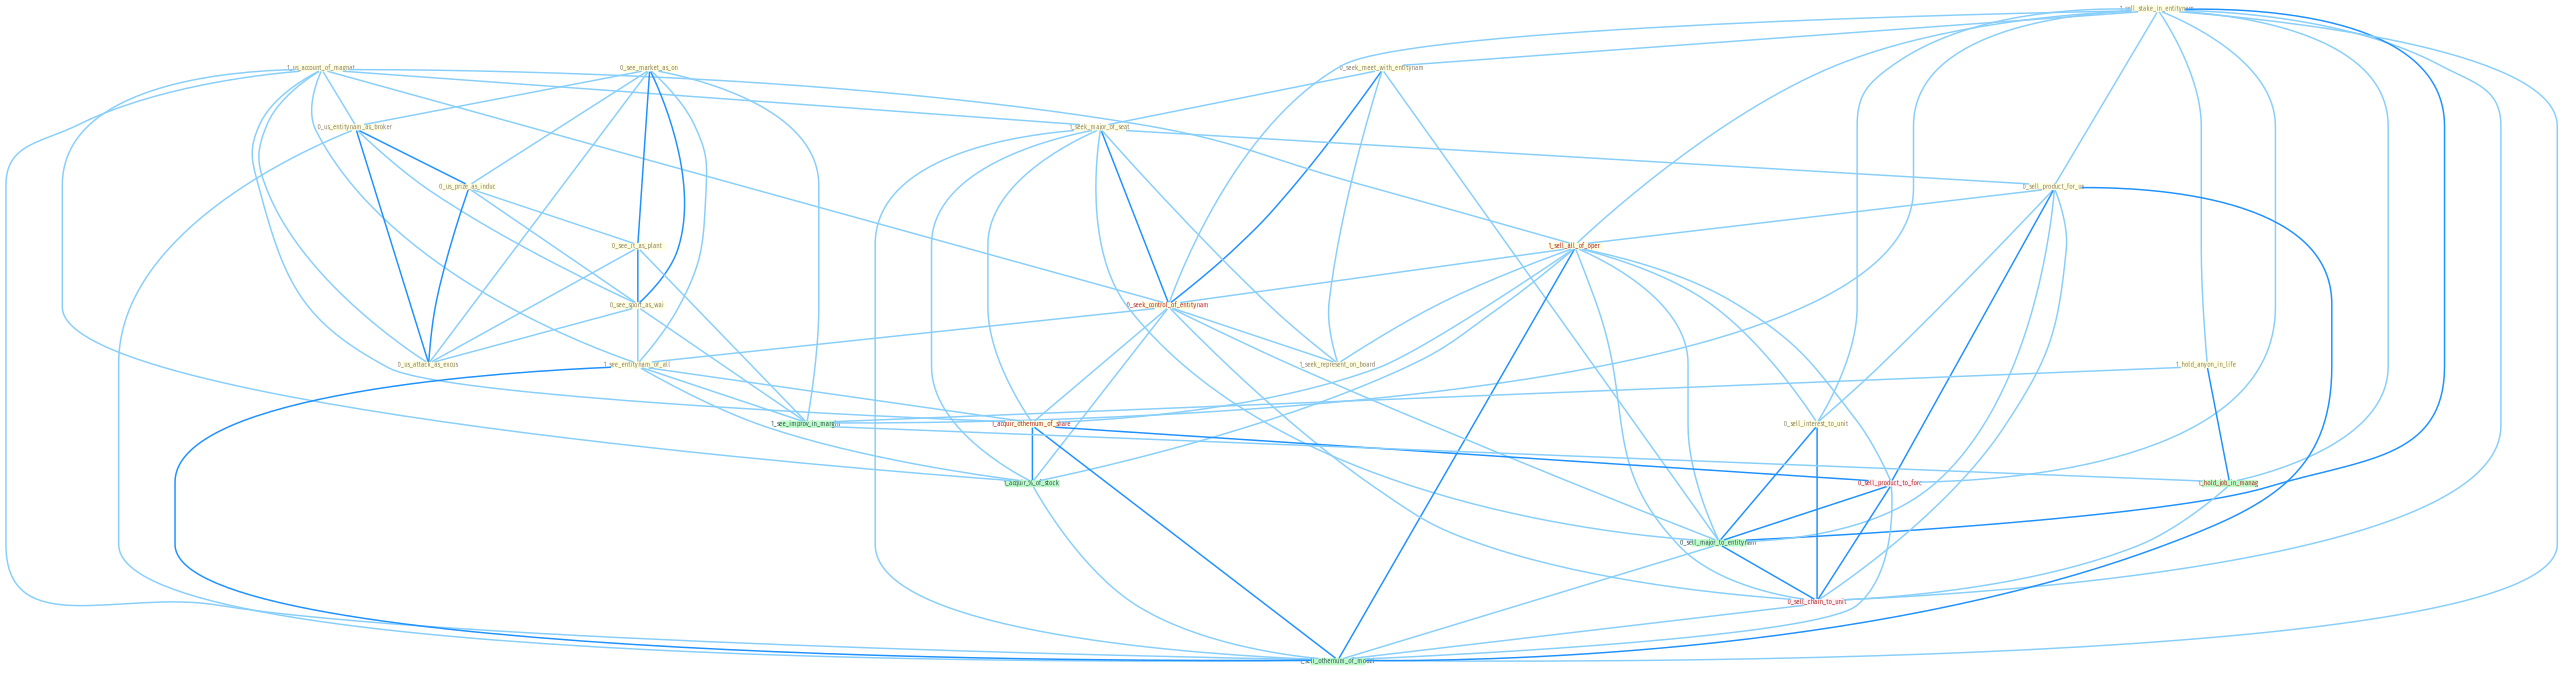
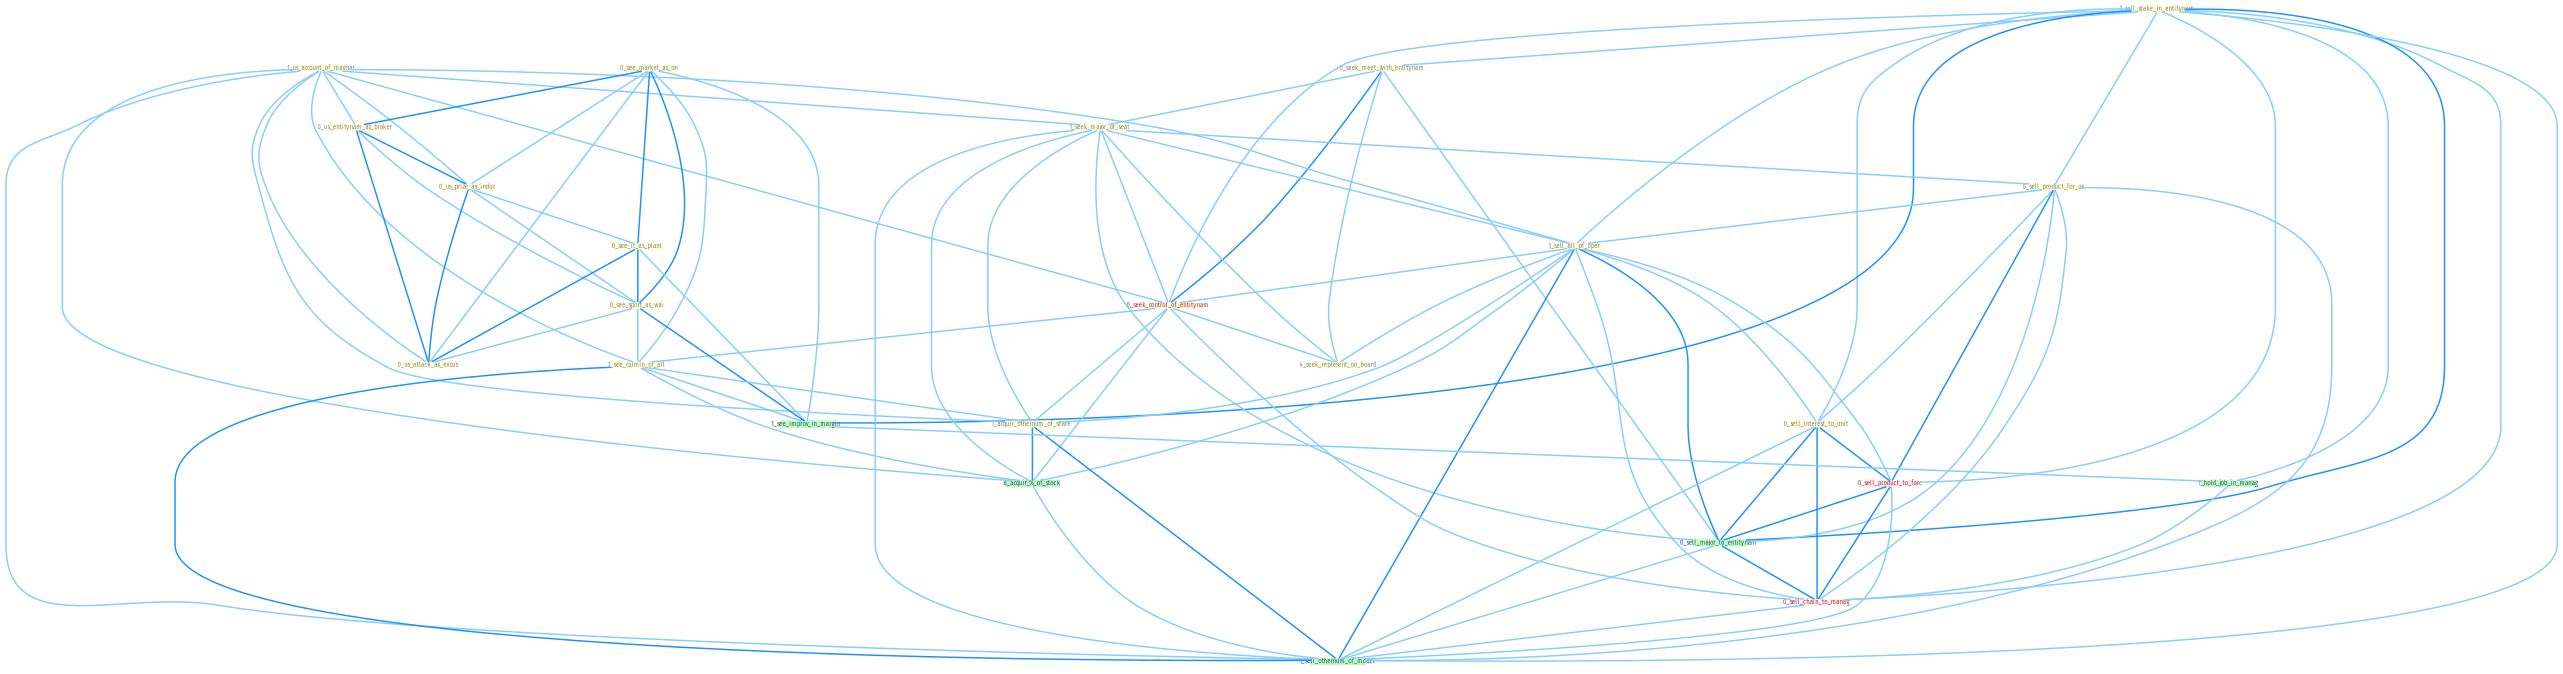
(503, 98) -> (503, 98)
none -> (401, 128)
none -> (1327, 184)
(1135, 217) -> (1135, 217)
(1575, 246) -> (1575, 246)
(533, 306) -> (533, 306)
(638, 365) -> (638, 365)
(722, 365) -> (722, 365)
(1338, 365) -> (1338, 365)
(2207, 365) -> none
(1571, 370) -> (1571, 370)
(1688, 371) -> (1688, 371)
(1032, 424) -> (1032, 424)
(1441, 429) -> none
(1462, 454) -> (1854, 454)
(1032, 484) -> (1032, 484)
(2229, 484) -> (2229, 484)
(2182, 539) -> (2182, 539)
(184, 590) -> (1578, 543)
(1817, 602) -> (1817, 602)
